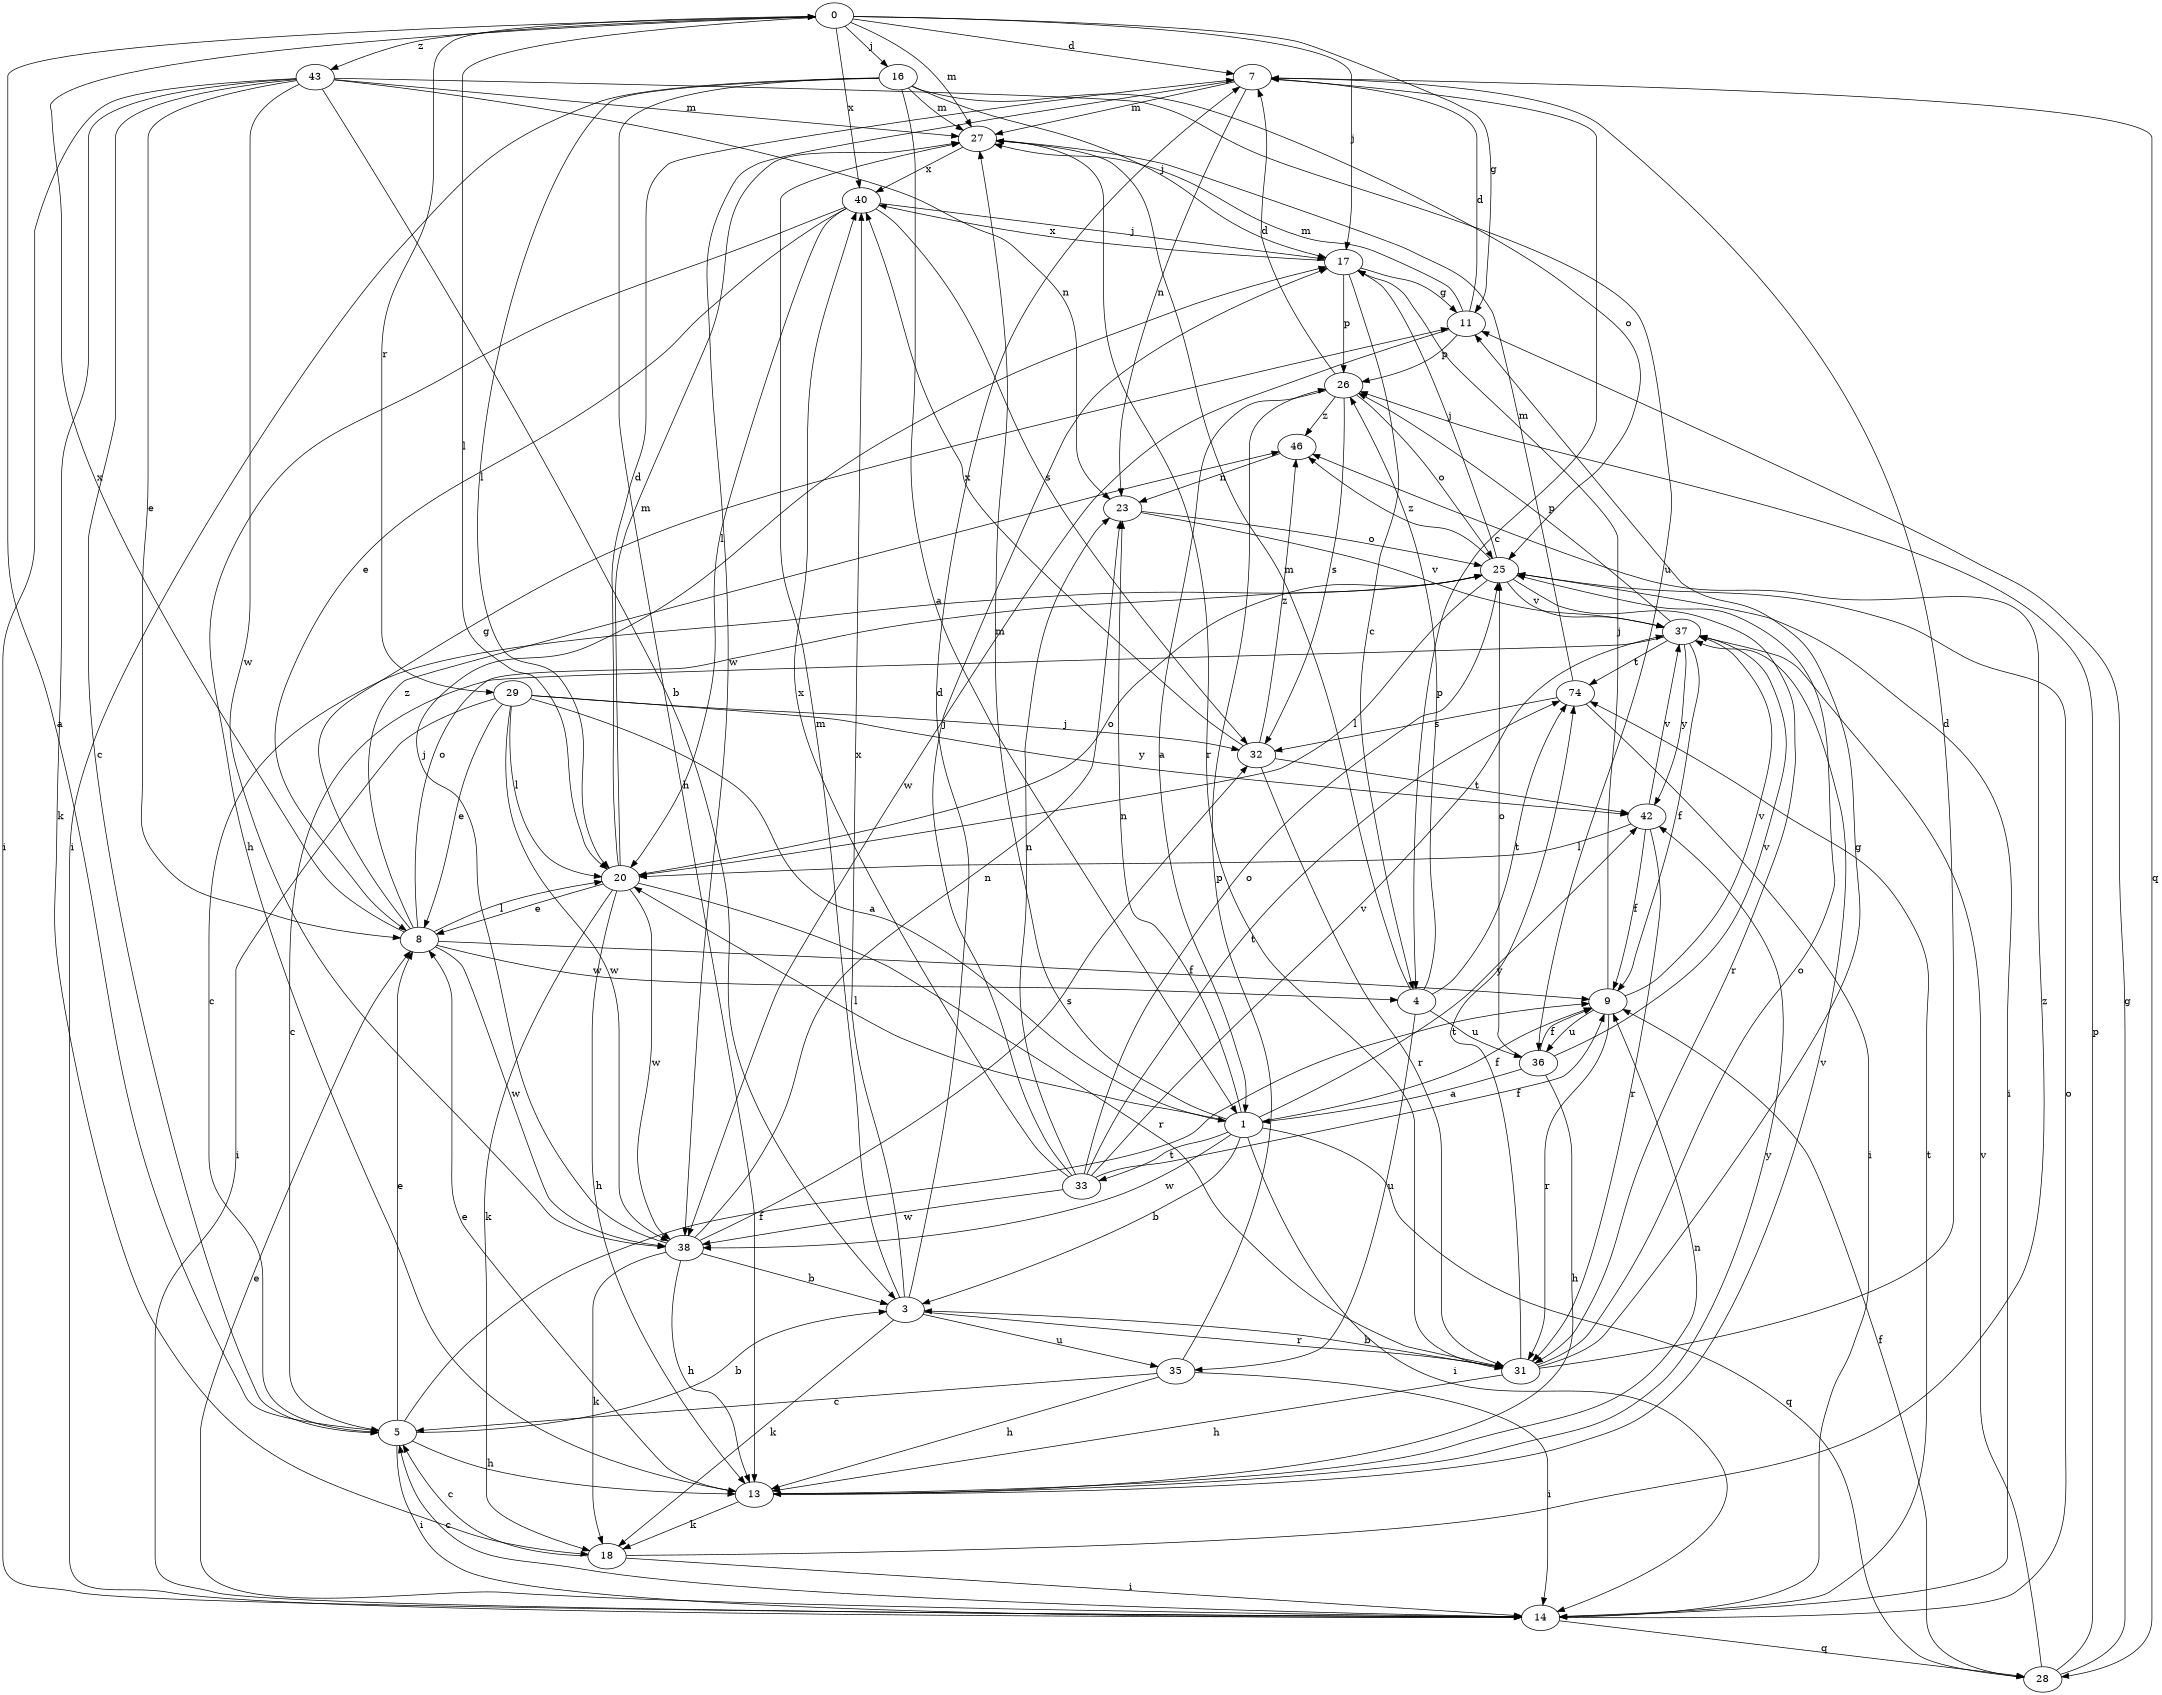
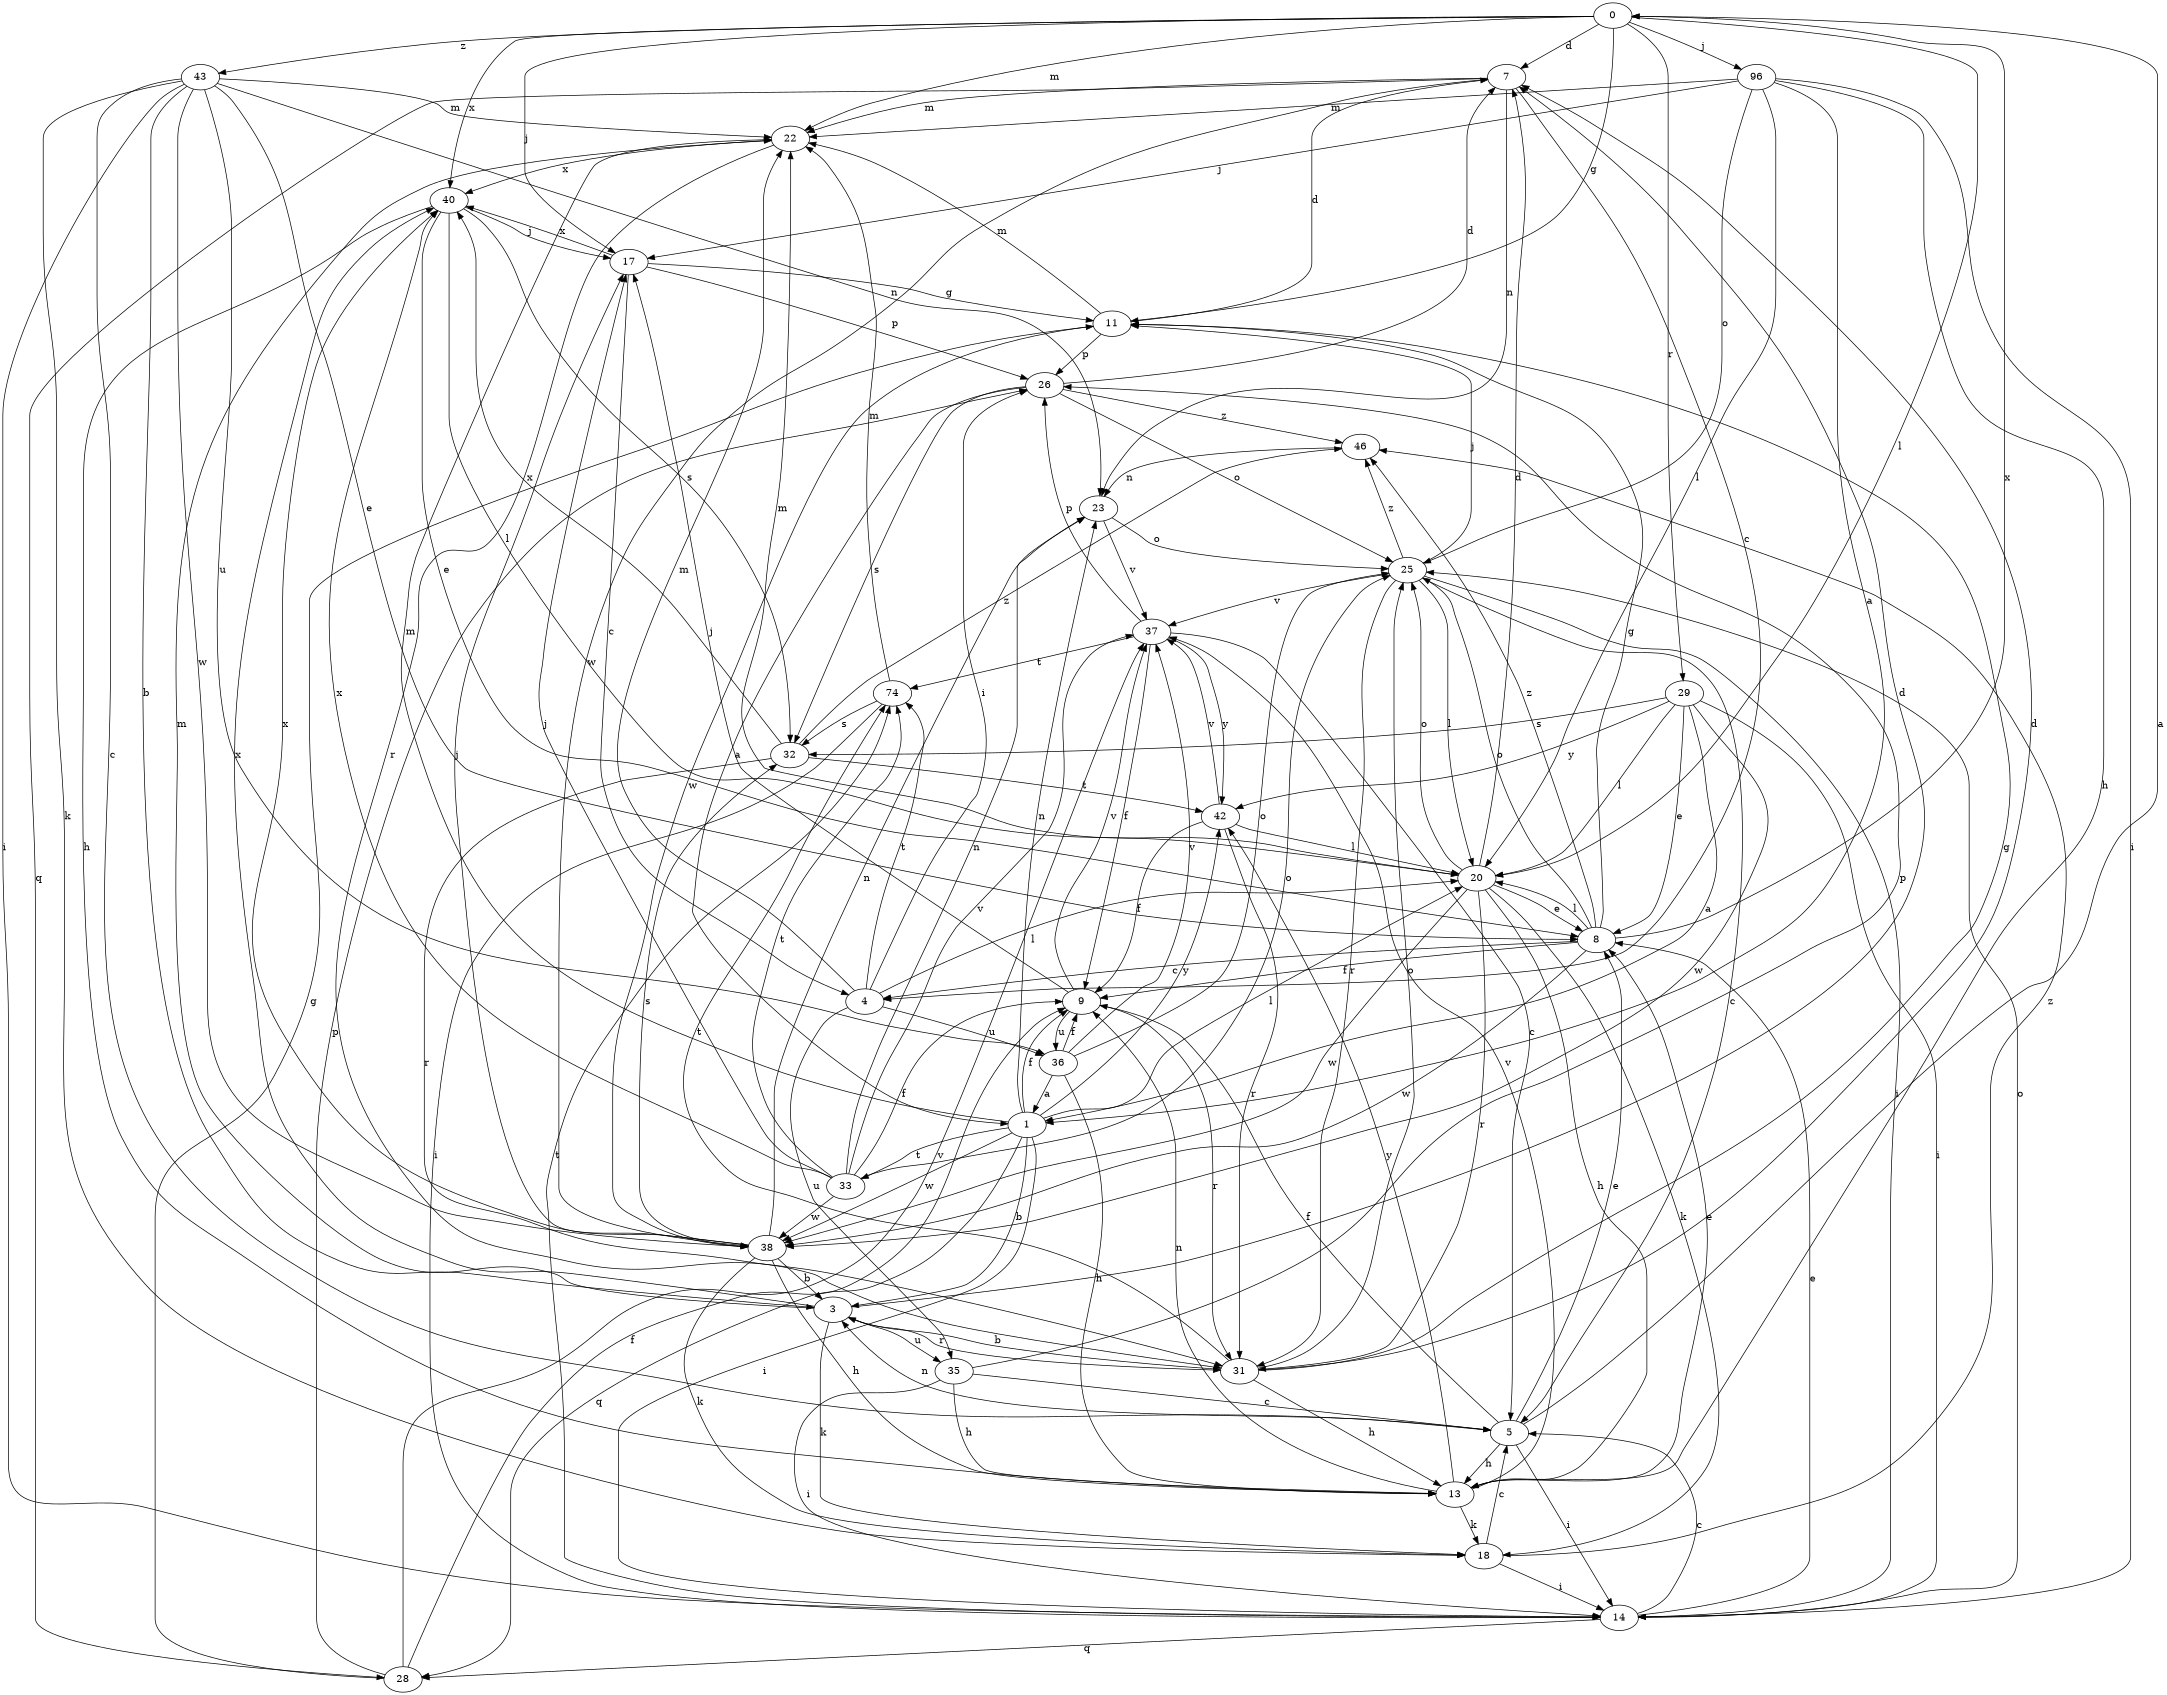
(898, 77) -> (1757, 77)
(978, 139) -> (790, 139)
(1444, 408) -> (1408, 357)
(1440, 693) -> (984, 693)
(1066, 724) -> (1539, 724)
none -> (260, 874)
none -> (1157, 896)
(597, 971) -> (1175, 971)
(739, 1371) -> (925, 1371)
